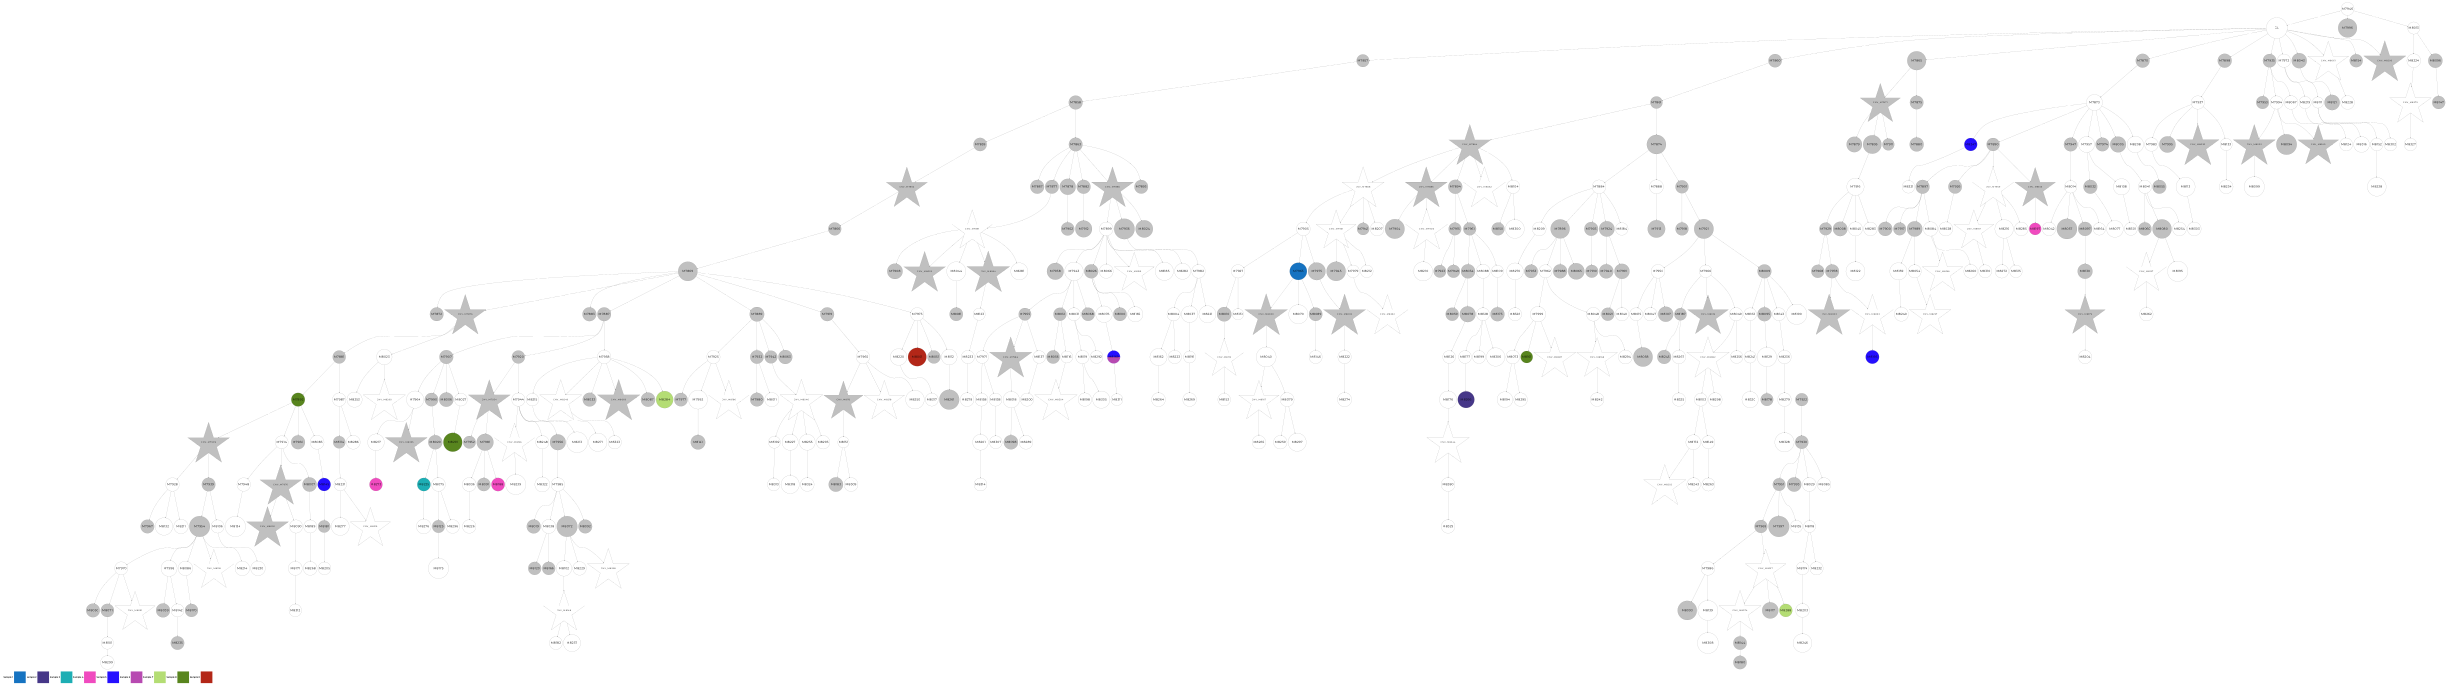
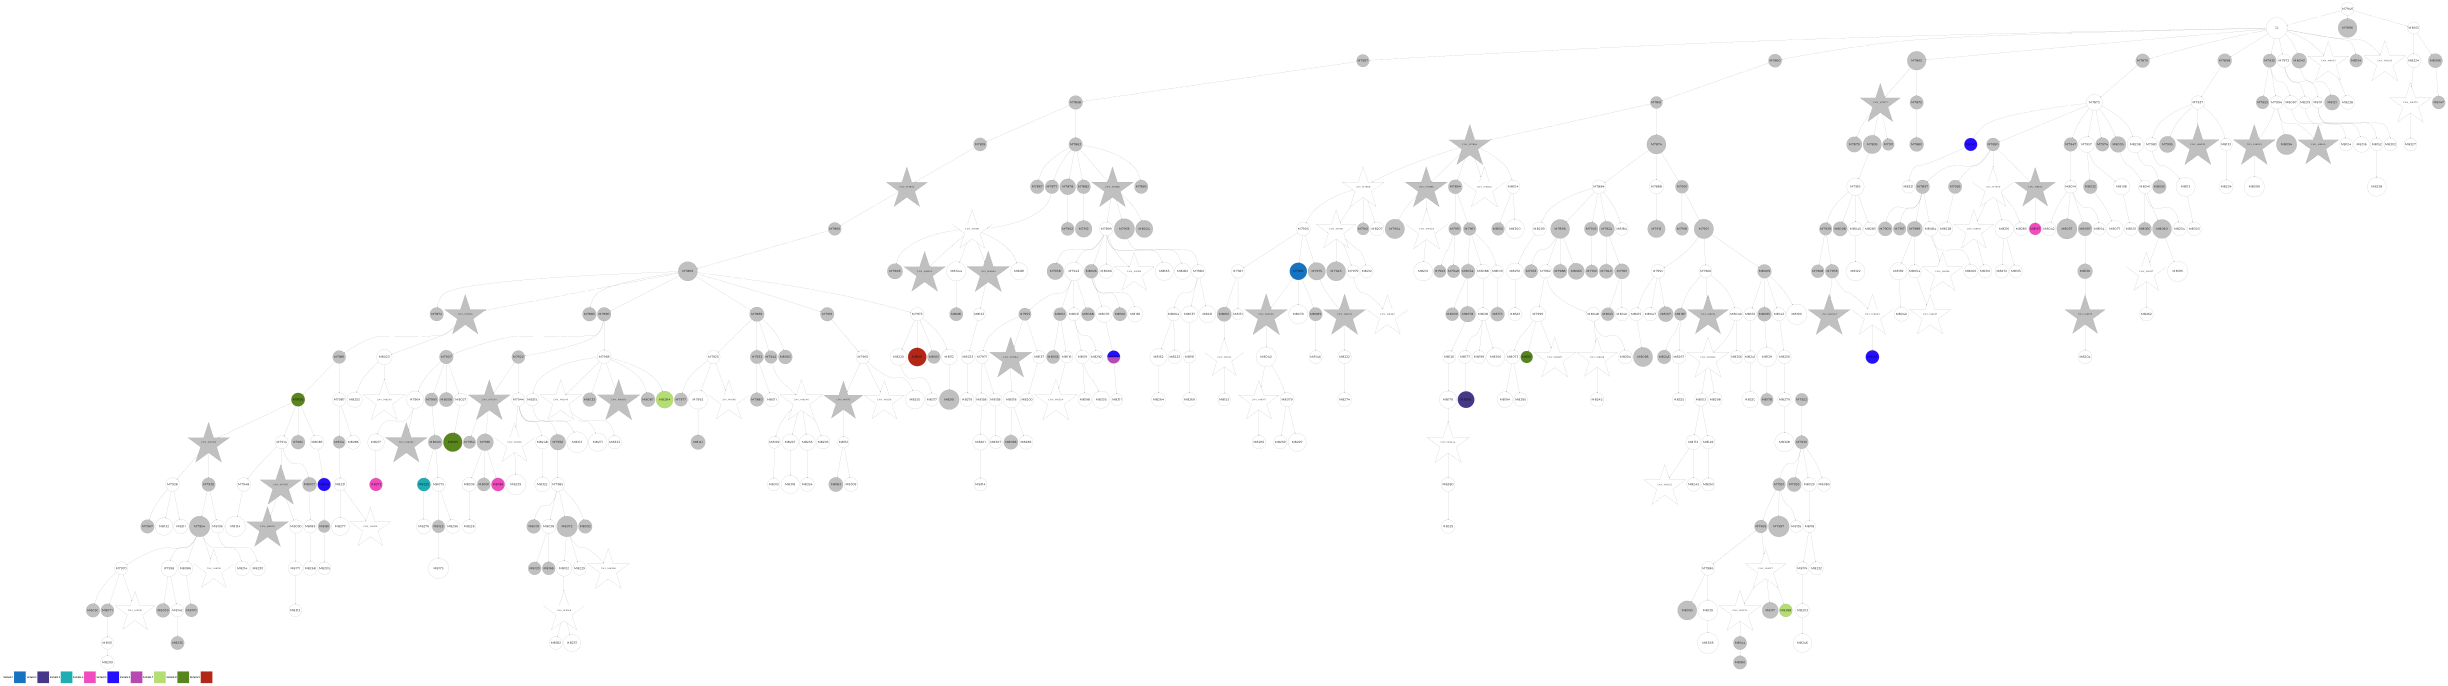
(2385, 61) -> (2385, 61)
